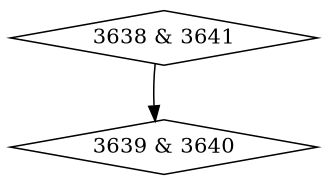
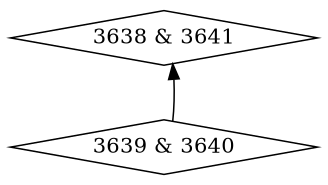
(154, 85) -> (174, 100)
